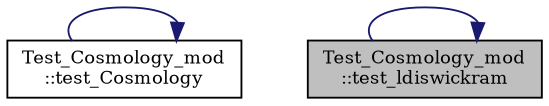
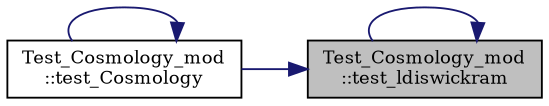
none -> (265, 69)
